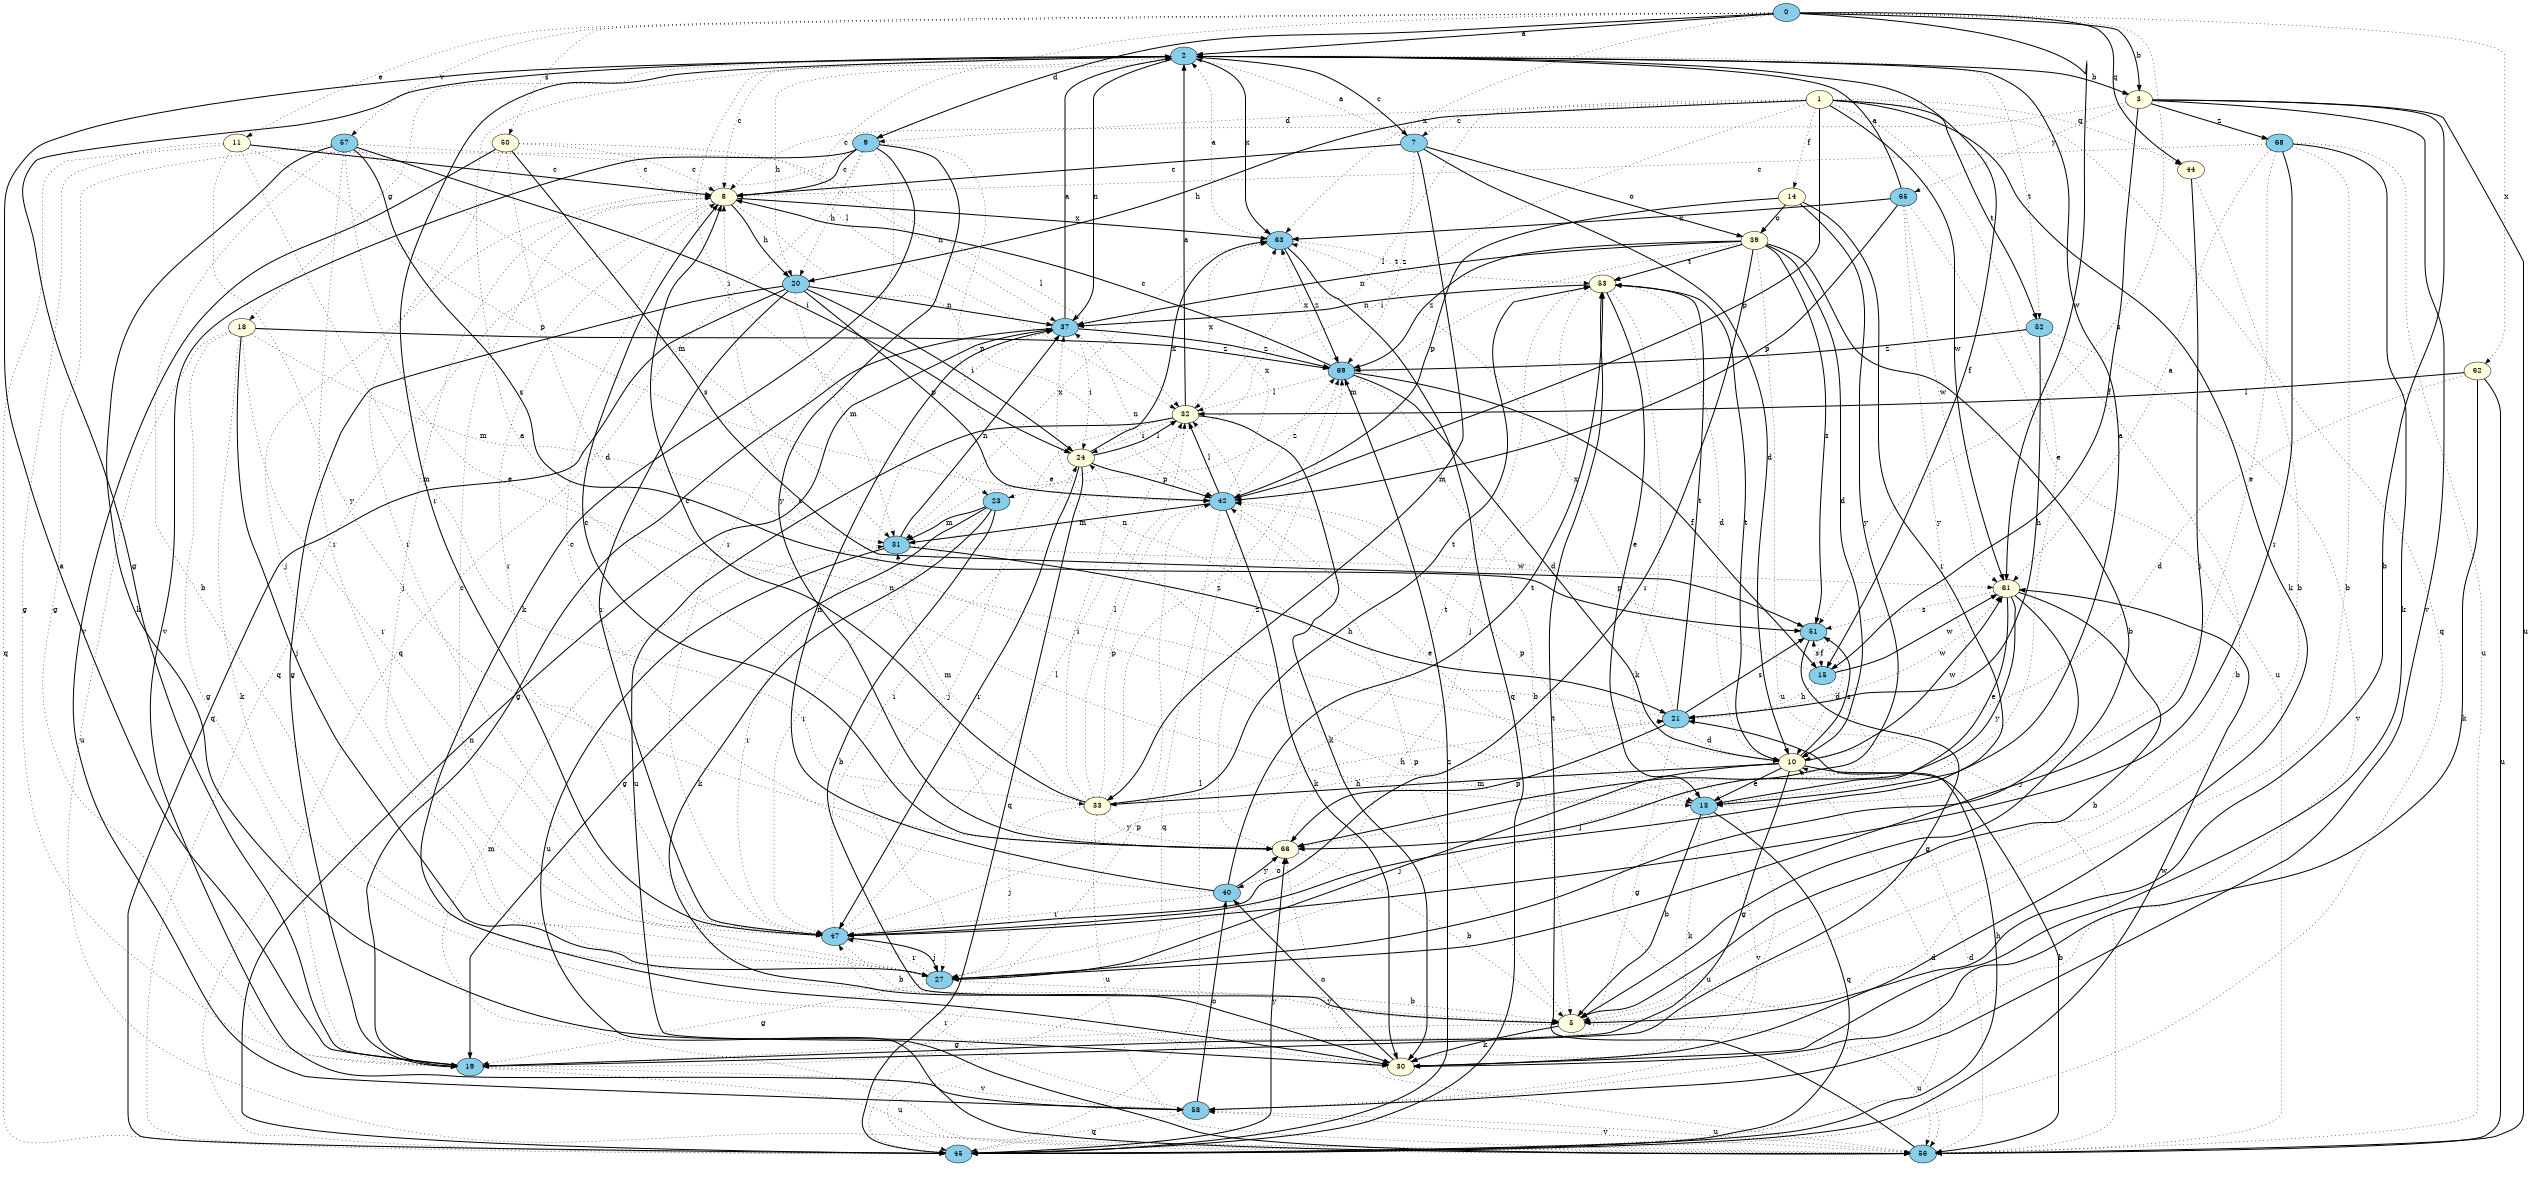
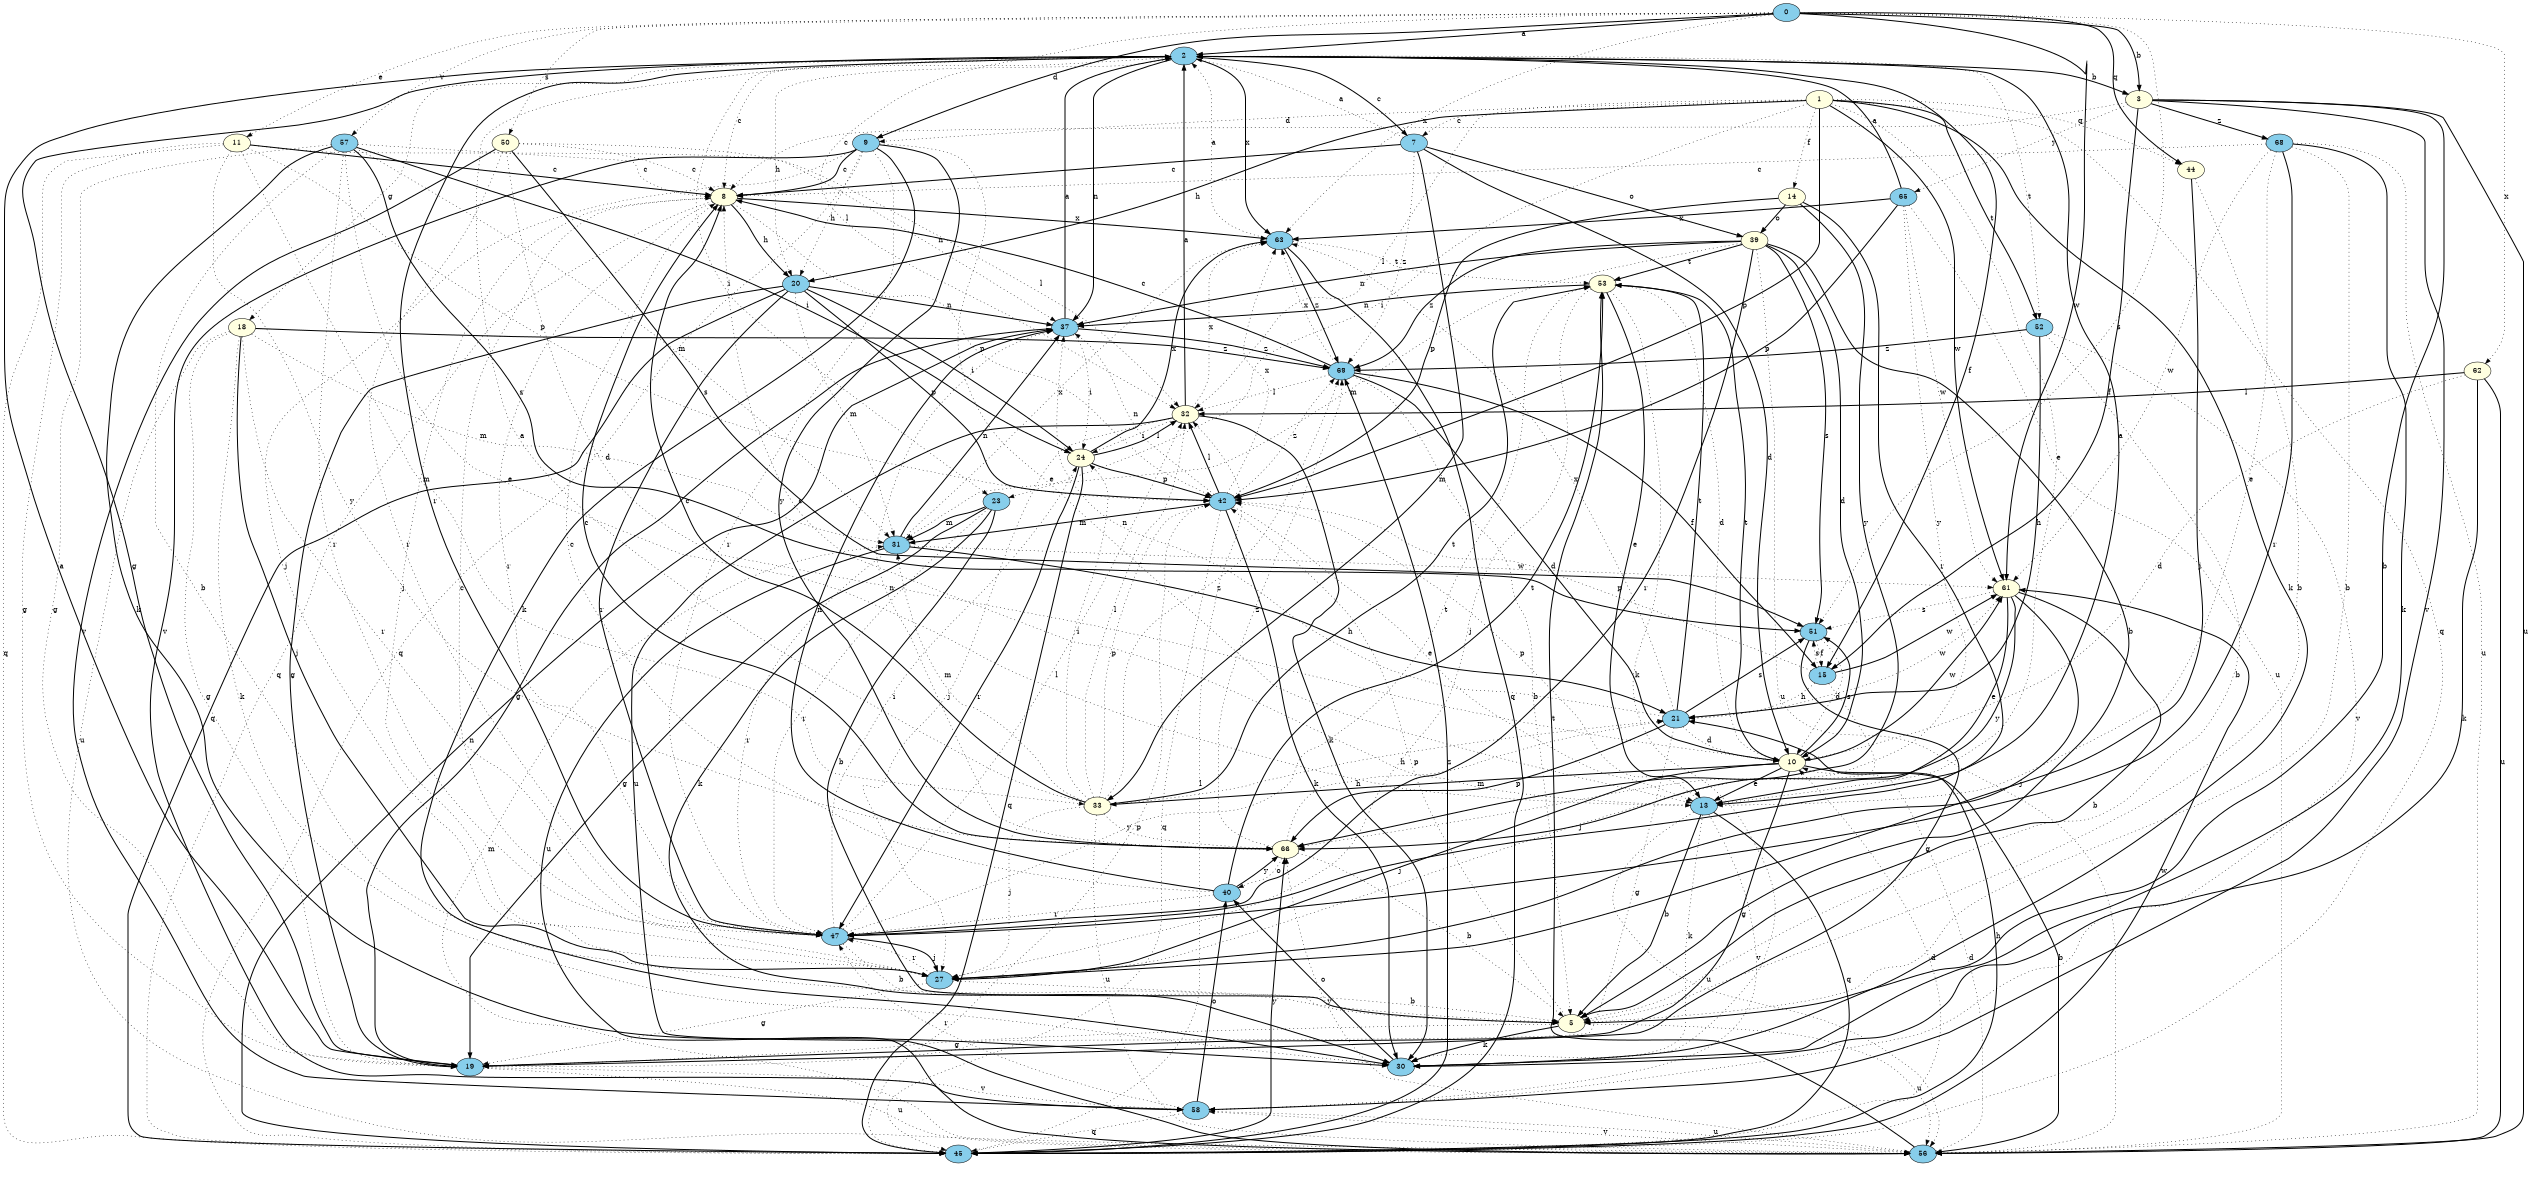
(2171, 371) -> (2171, 371)
(1401, 1067) -> (1401, 1067)
